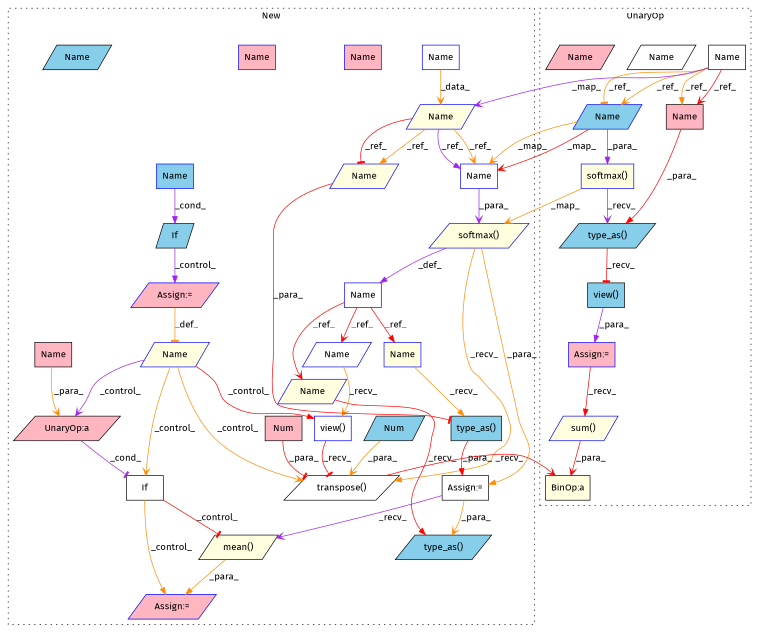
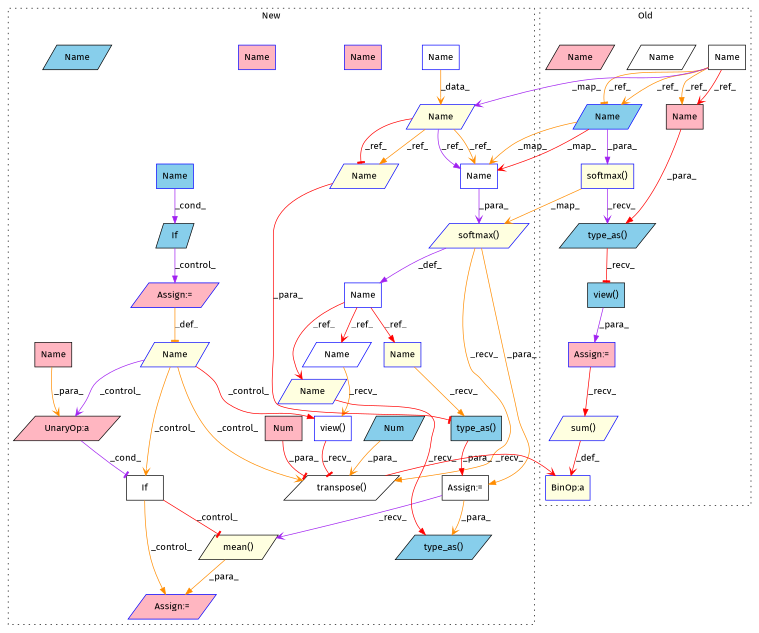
(645, 16) -> (645, 16)
(591, 458) -> (588, 458)
(568, 488) -> (568, 488)
